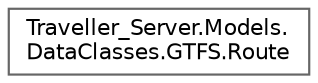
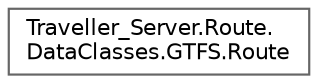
(159, 42) -> (159, 42)
